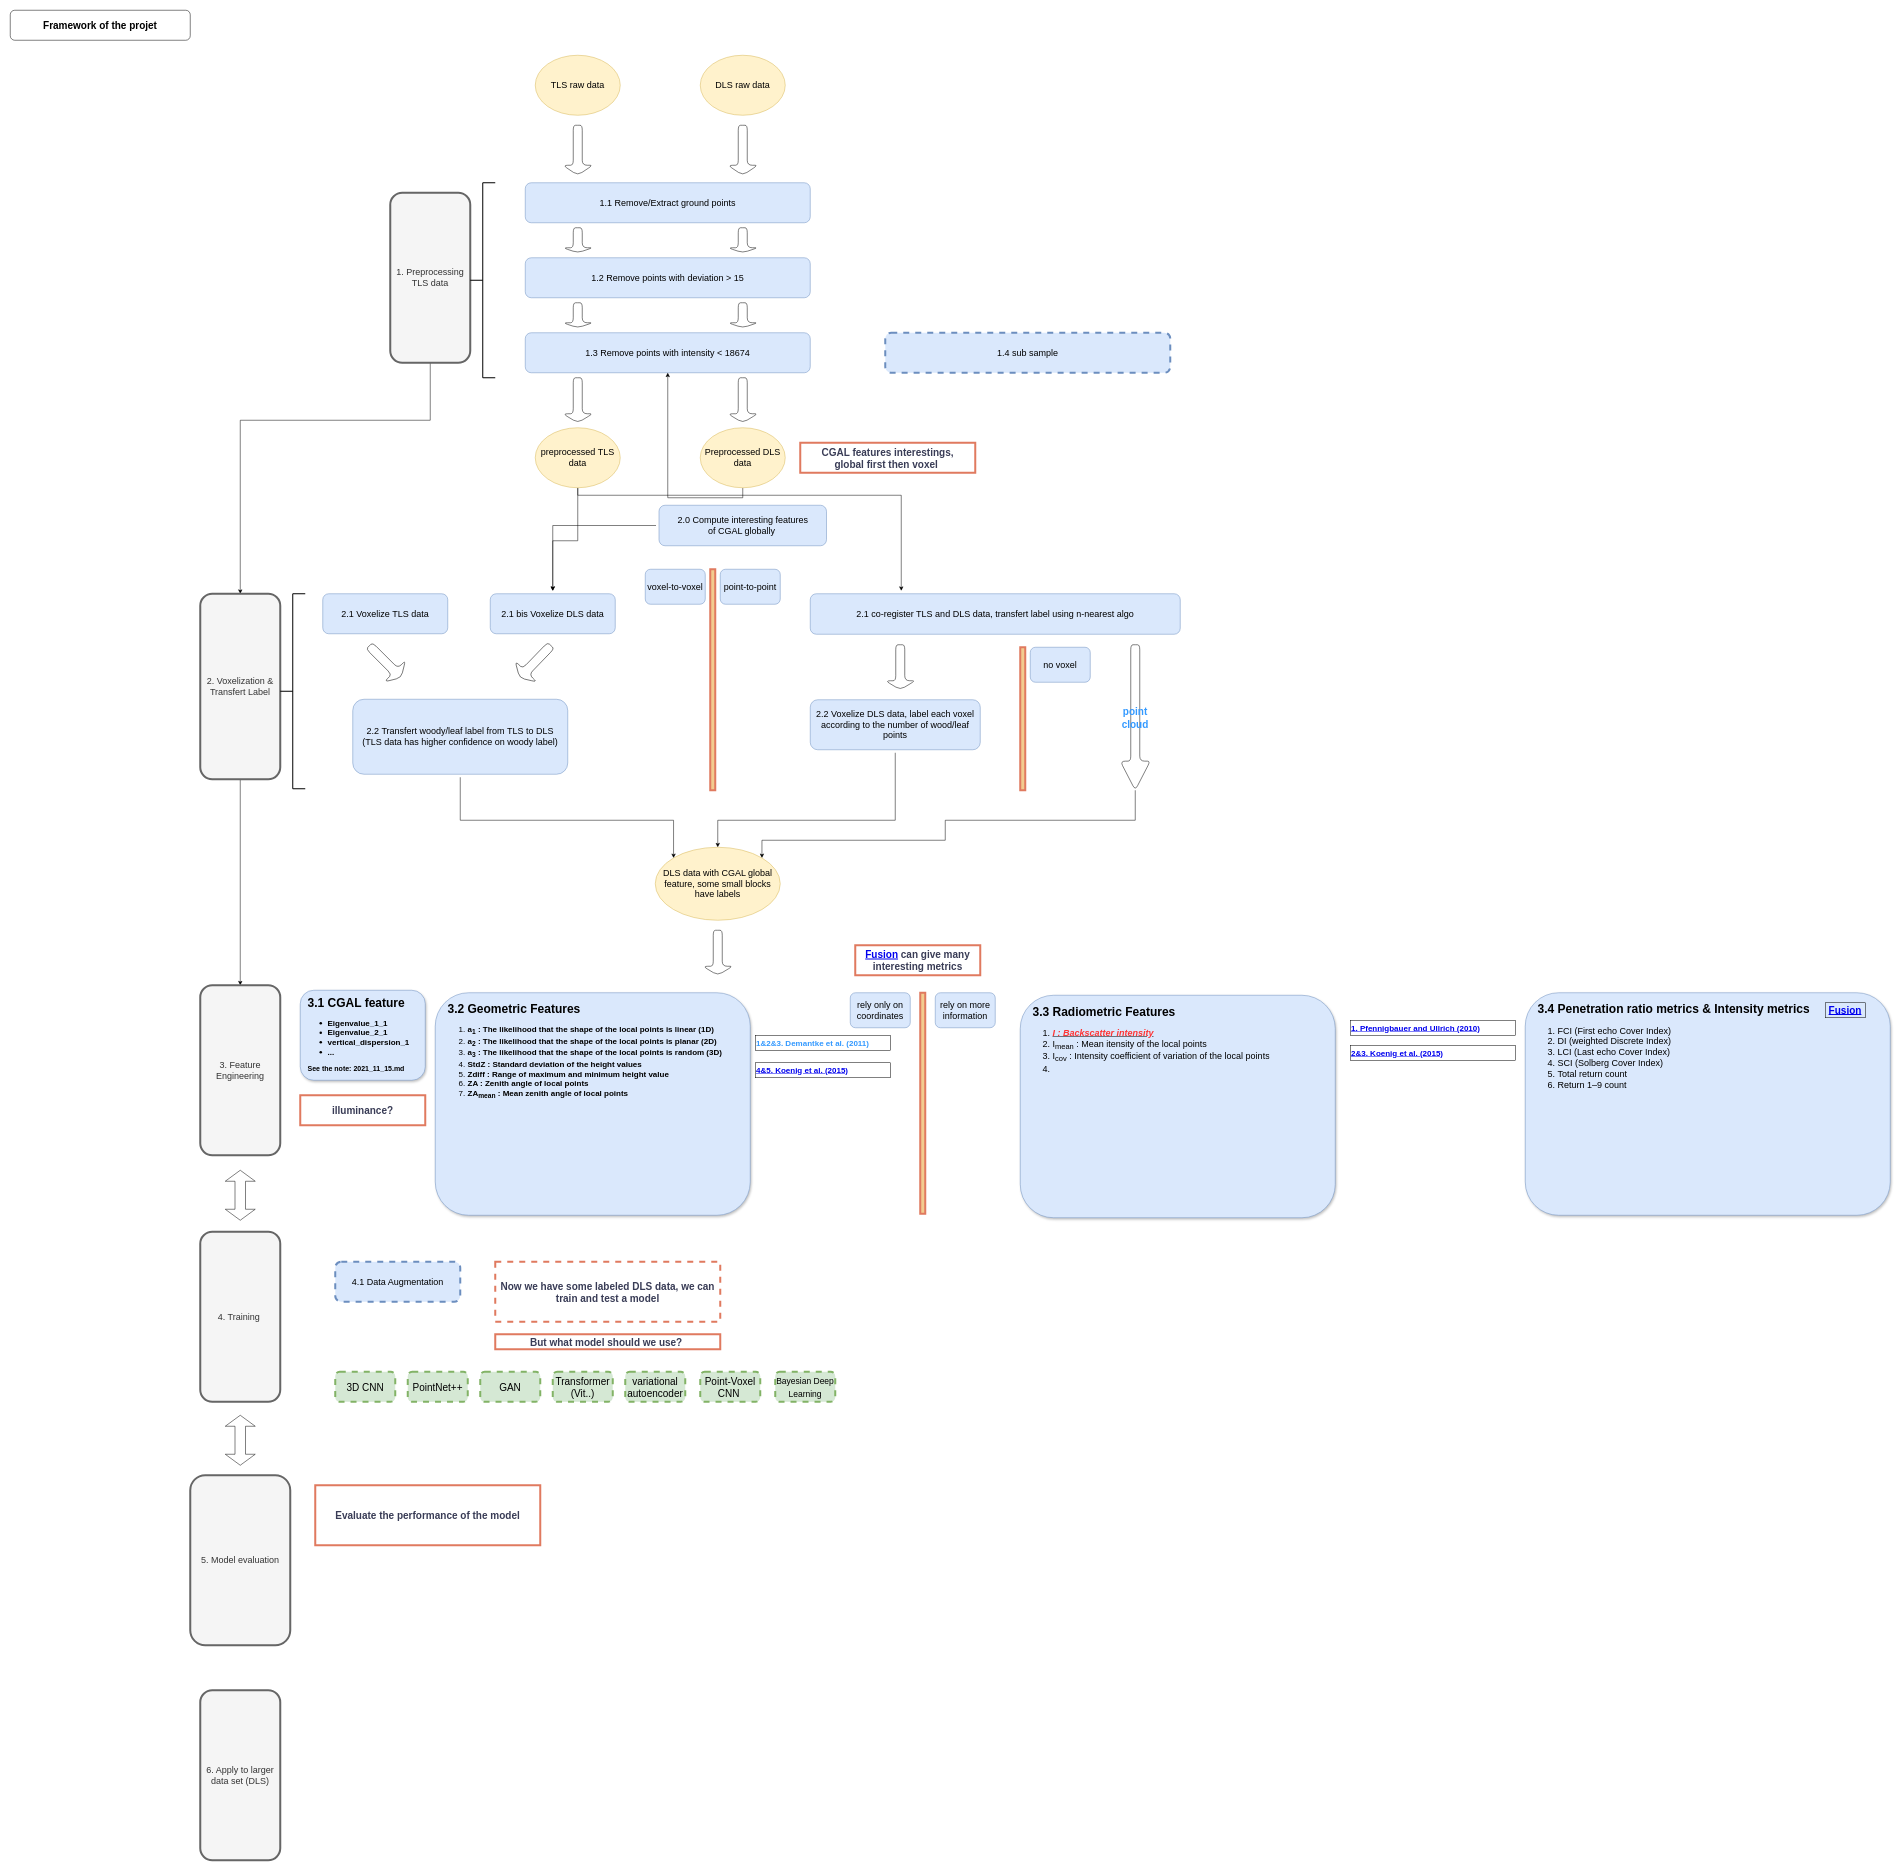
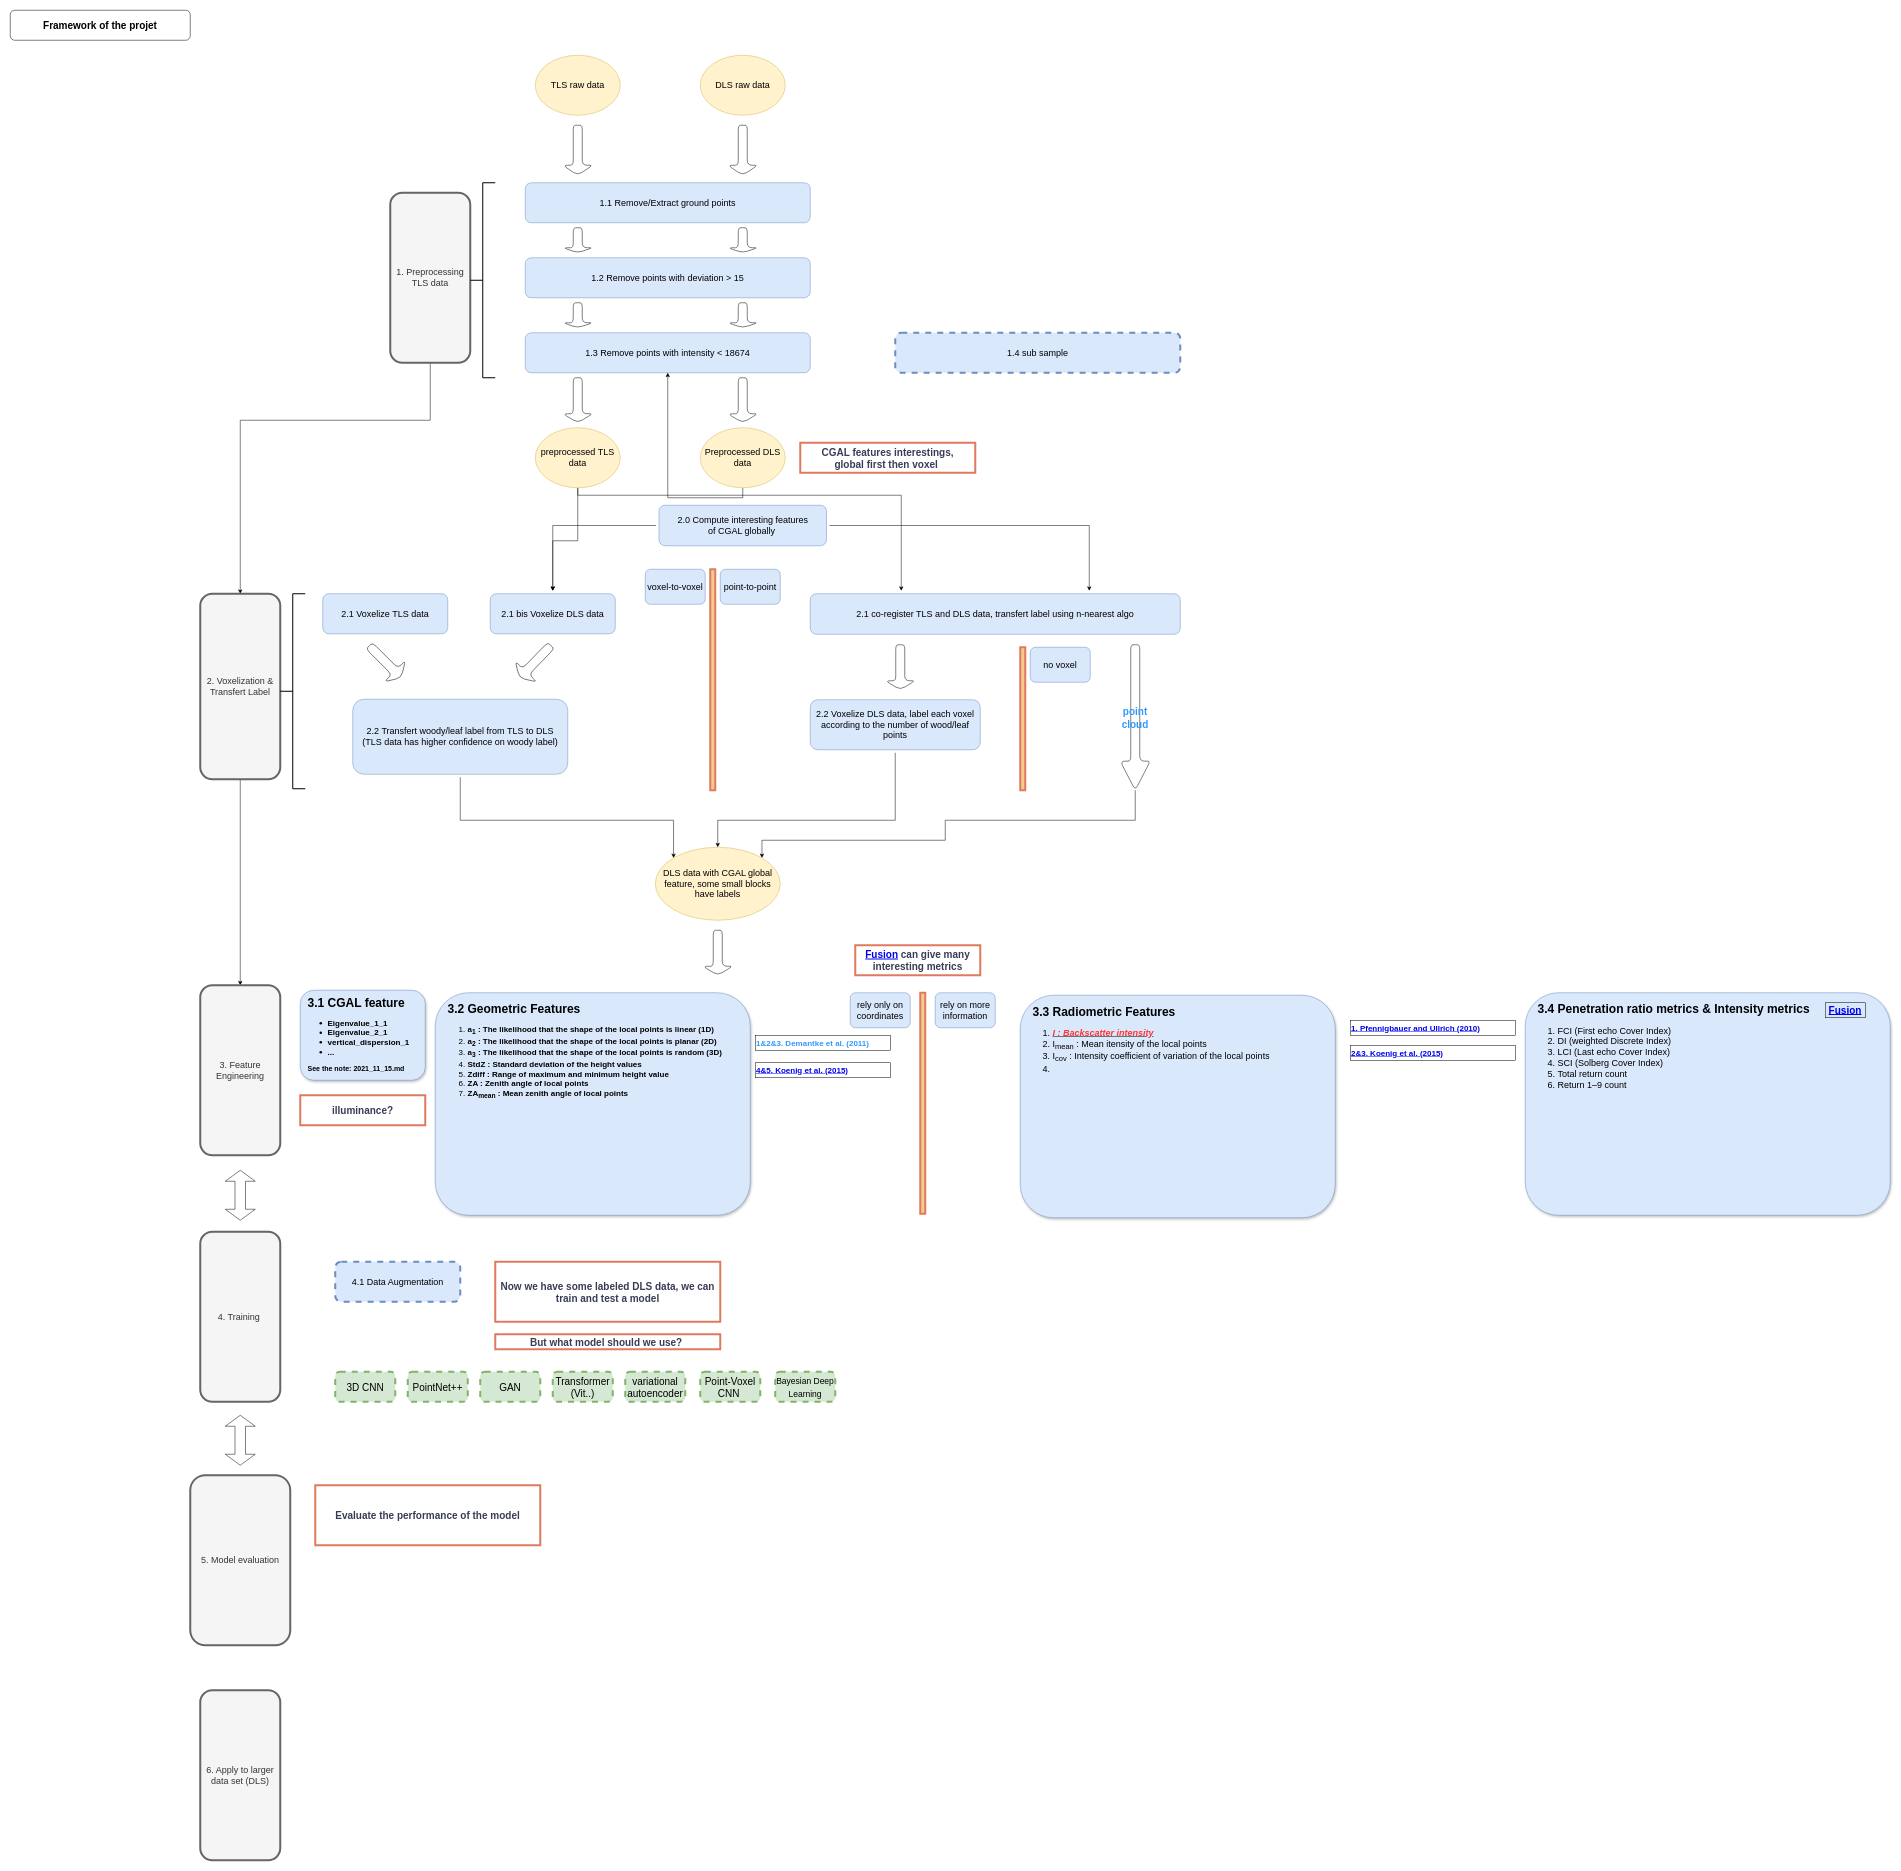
(1028, 353) -> (1038, 353)
none -> (1088, 526)
(608, 1292) -> (608, 1292)
